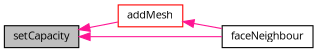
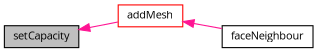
(156, 37) -> none
